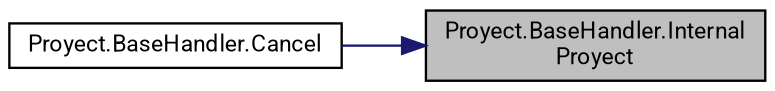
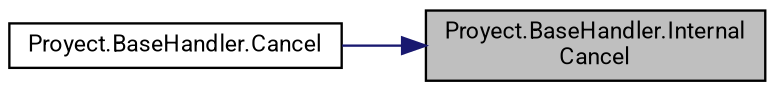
(596, 46) -> (596, 46)
